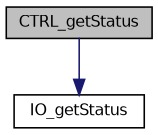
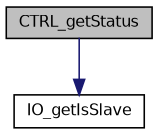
(79, 111) -> (79, 111)
